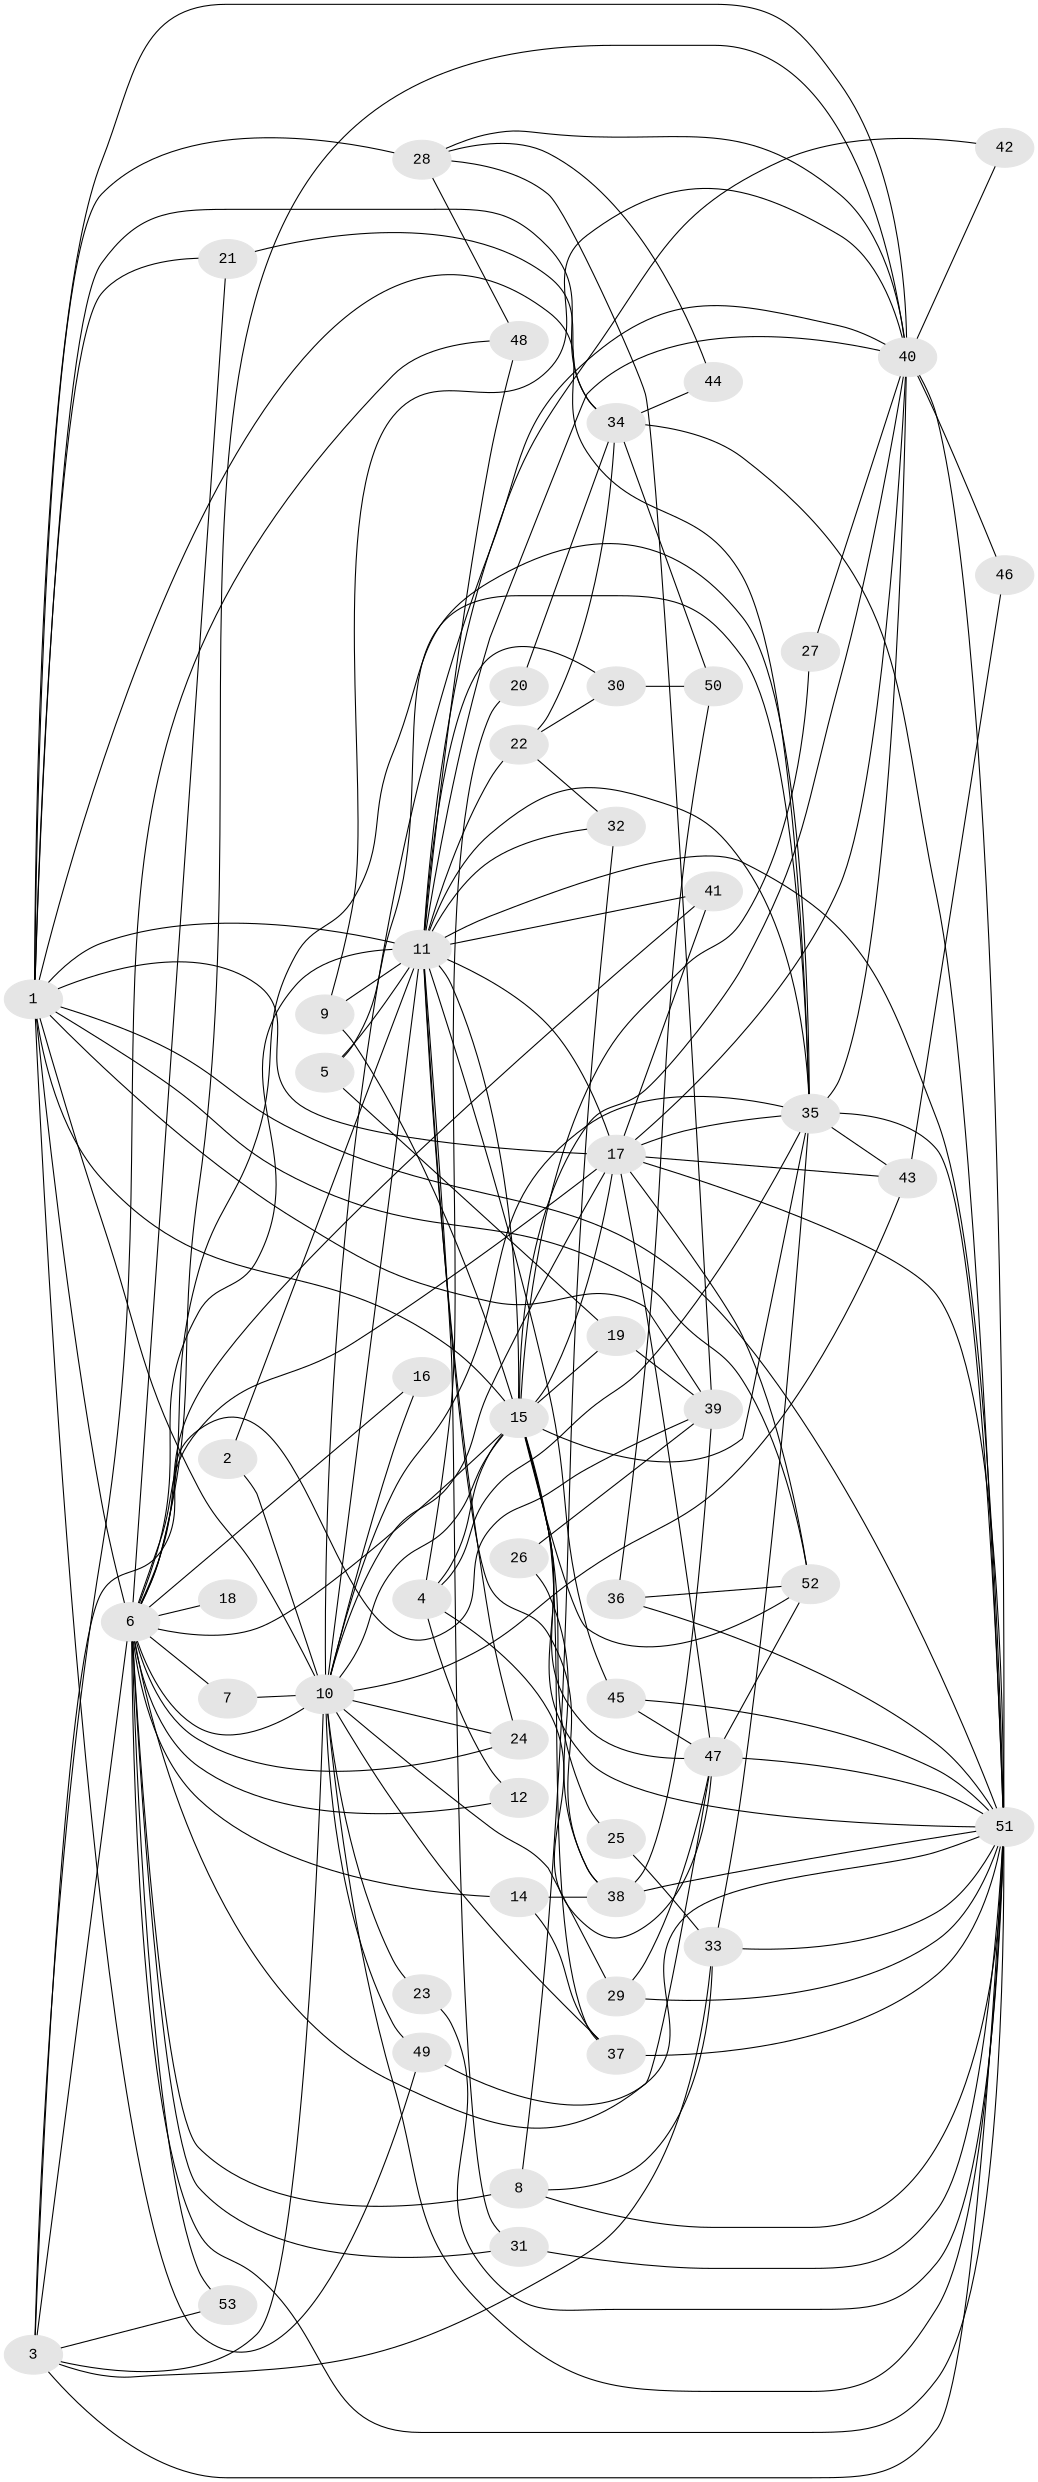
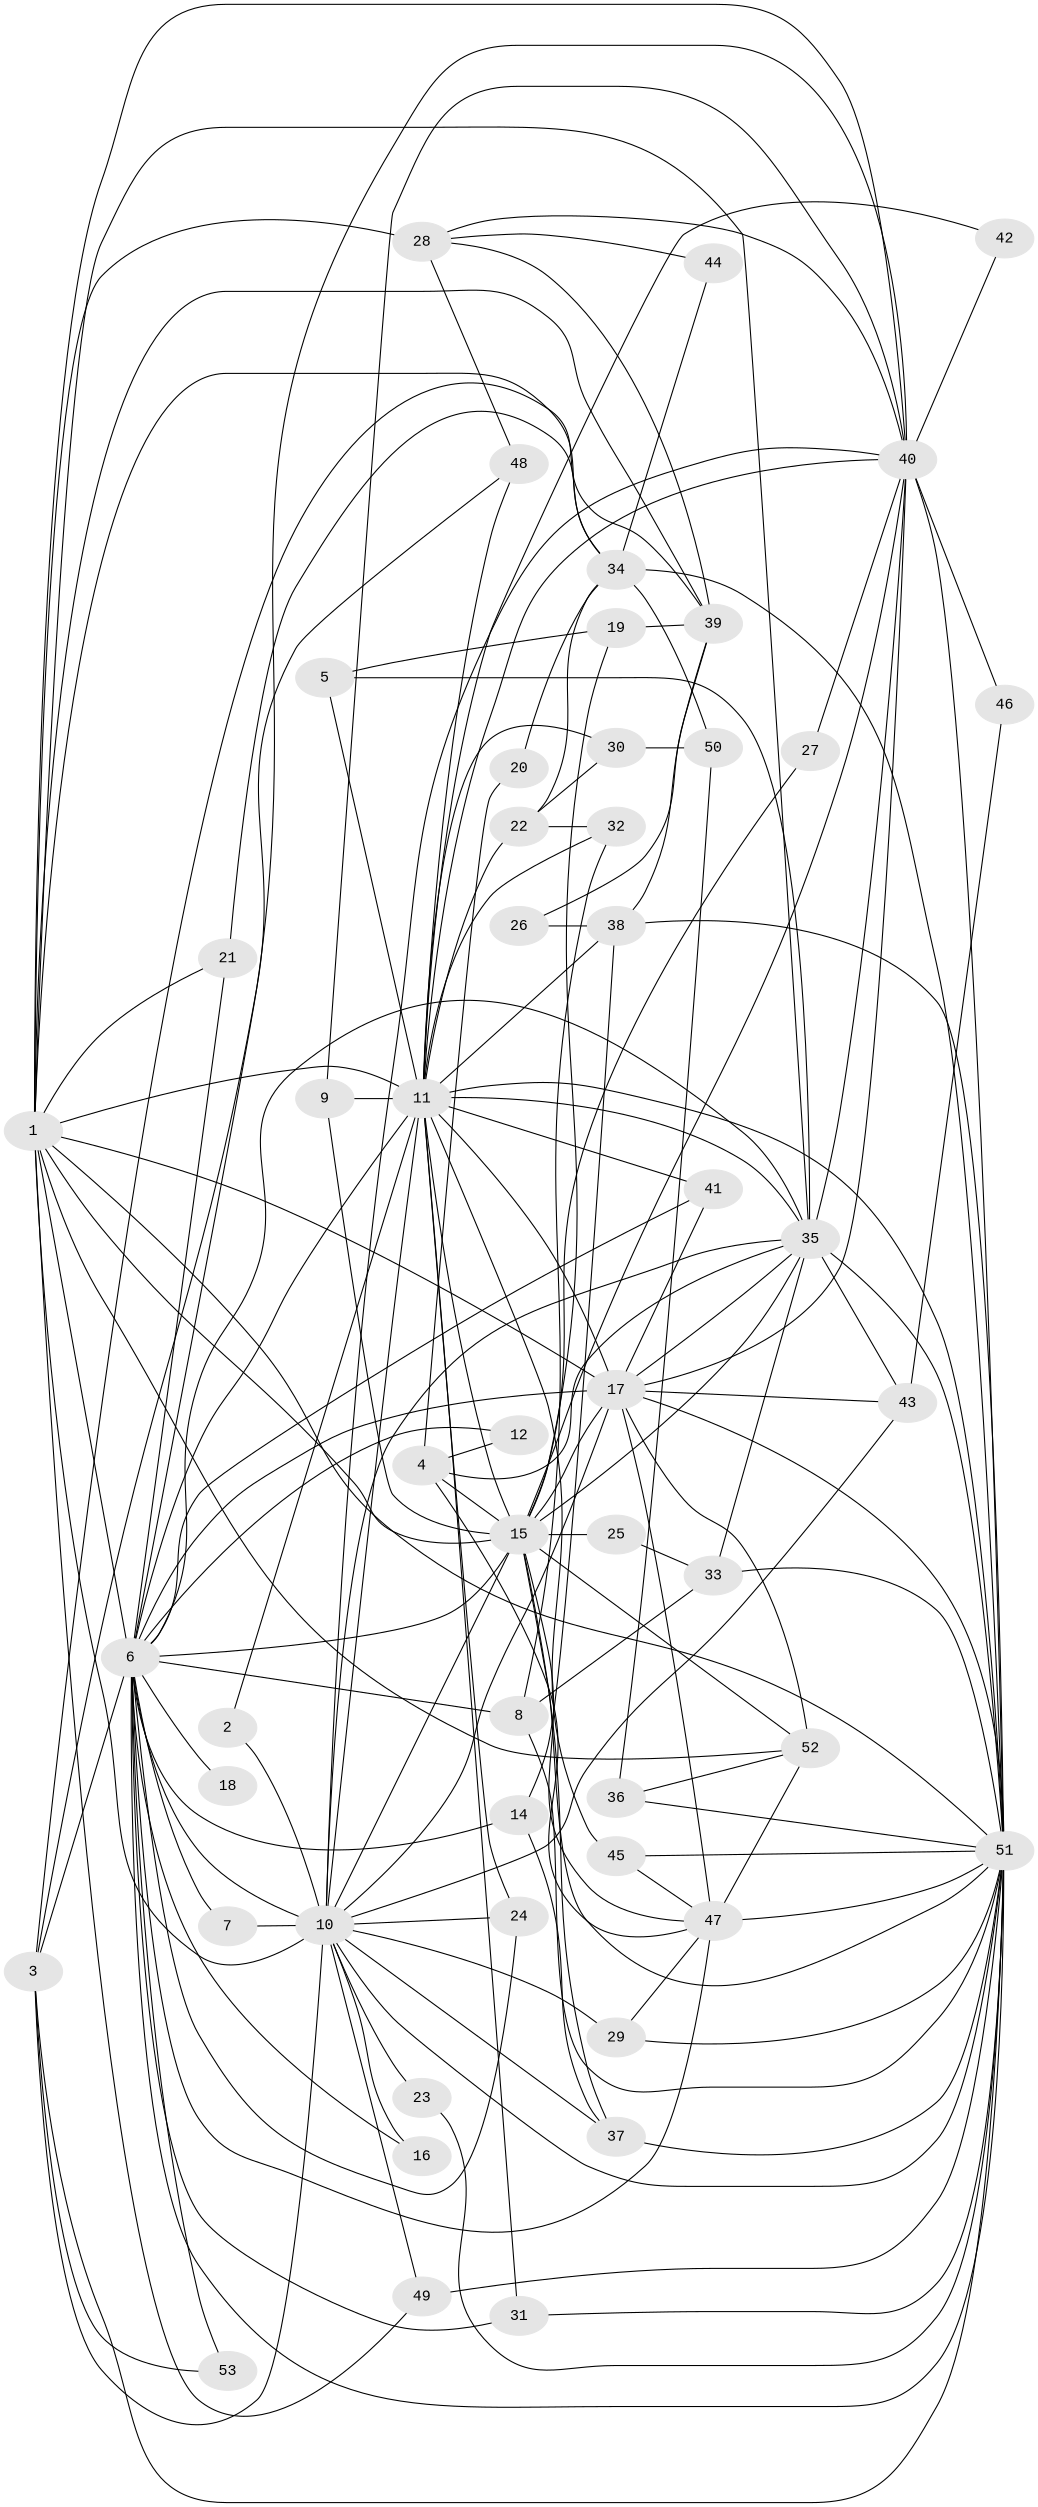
(466, 2319) -> none
